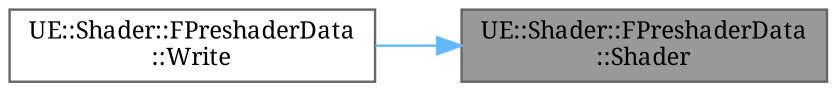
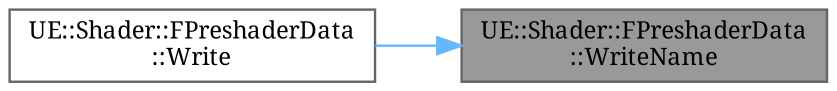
(644, 46) -> (644, 46)
